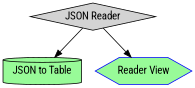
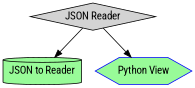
(42, 71) -> (42, 71)
(144, 71) -> (144, 71)
